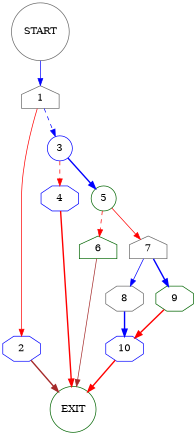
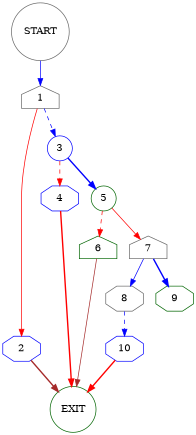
(125, 320) -> (125, 320)
(152, 321) -> none
